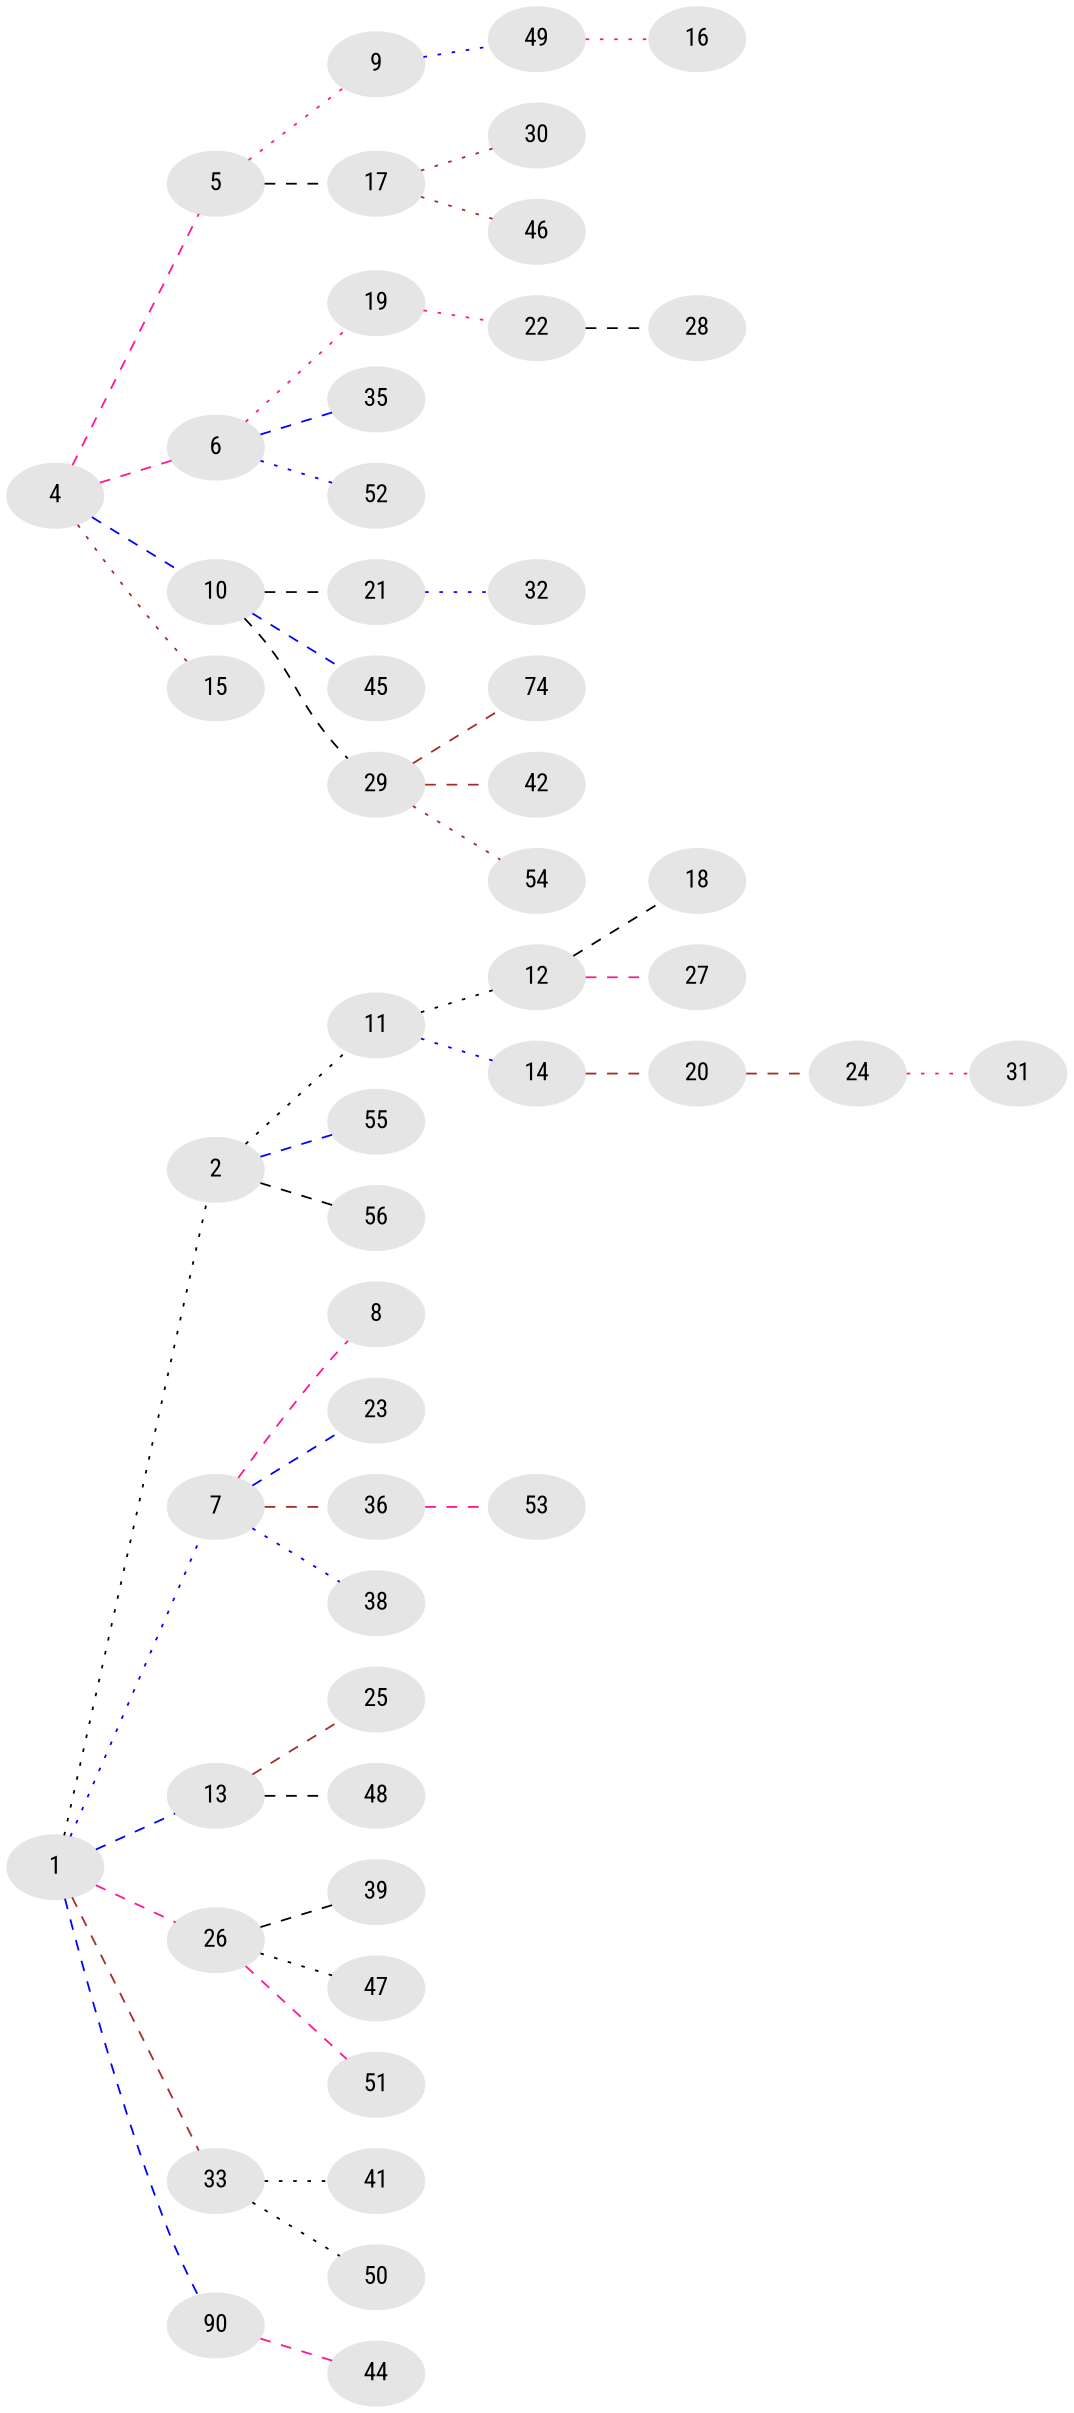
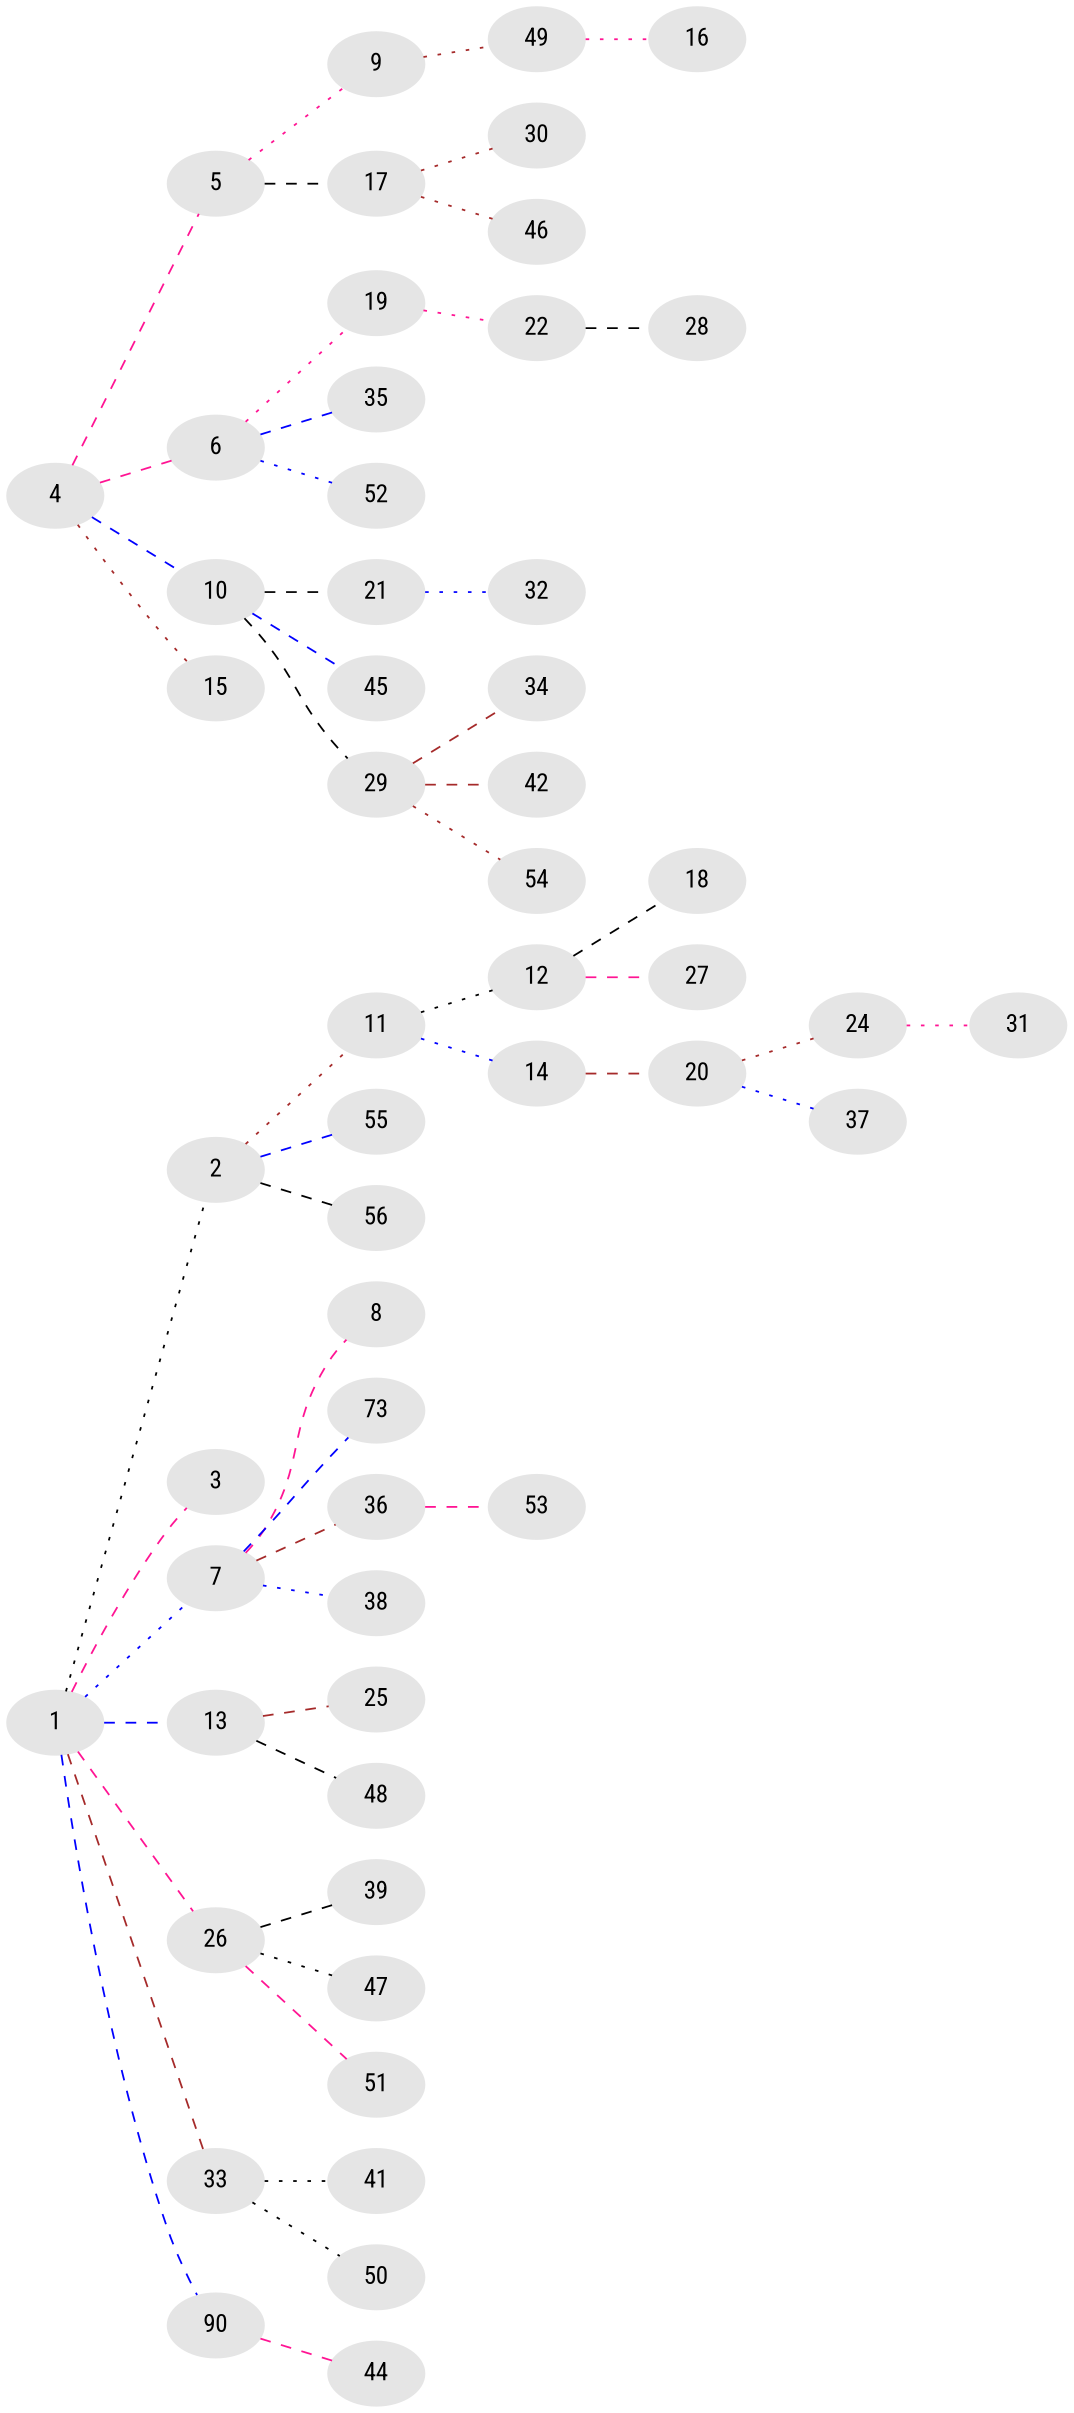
(457, 52) -> (457, 52)
(537, 688) -> (537, 688)
(778, 1074) -> (778, 1049)
(296, 1098) -> (296, 1098)
none -> (858, 1122)
(376, 1411) -> (376, 1411)
none -> (216, 1482)
